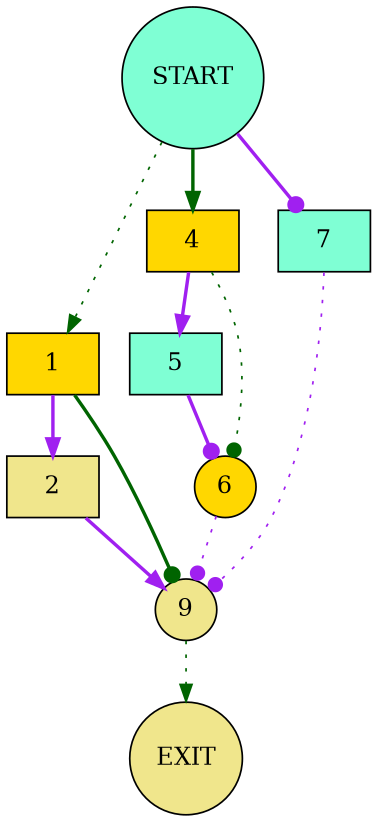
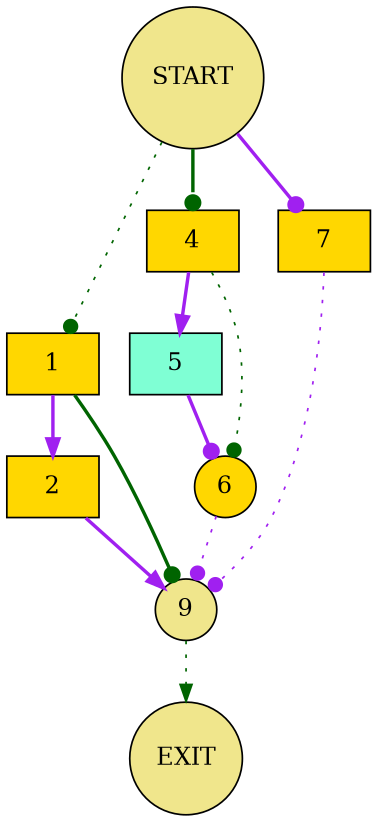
(193, 78) -> (193, 78)
(193, 171) -> (193, 171)
(119, 230) -> (119, 230)
(324, 241) -> (324, 241)
(53, 487) -> (53, 487)
